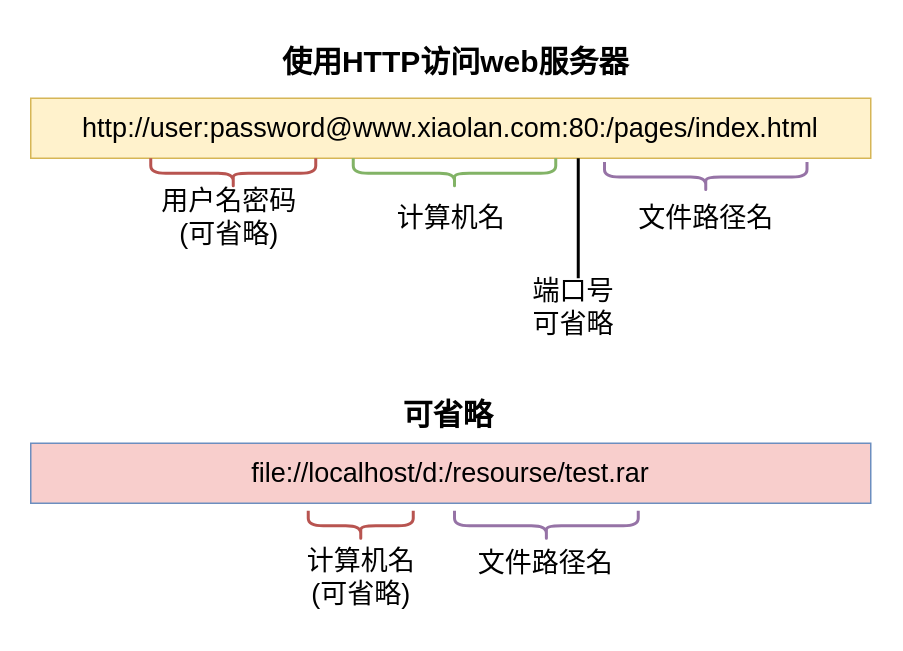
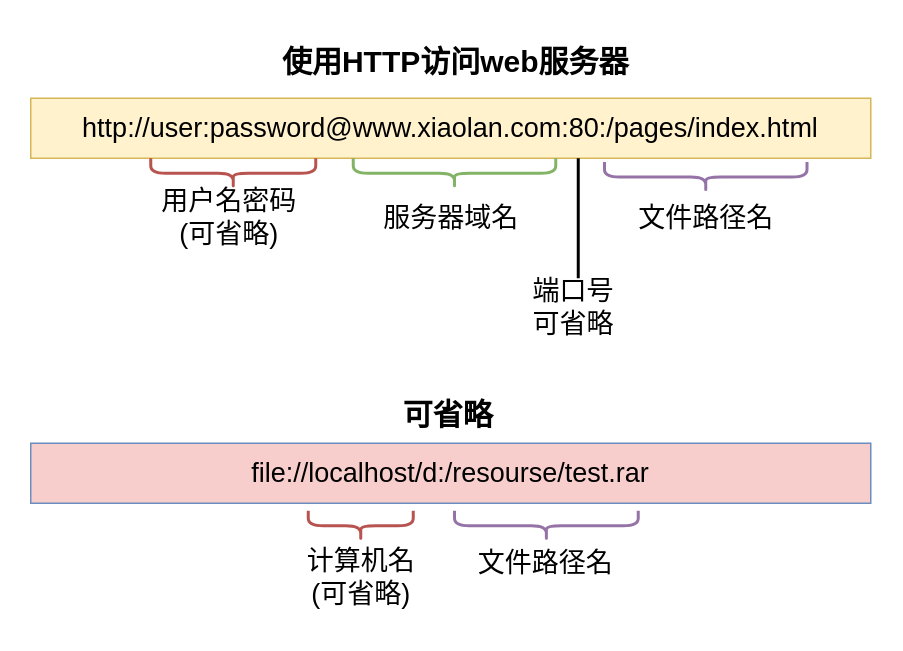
(452, 218) -> (452, 218)
